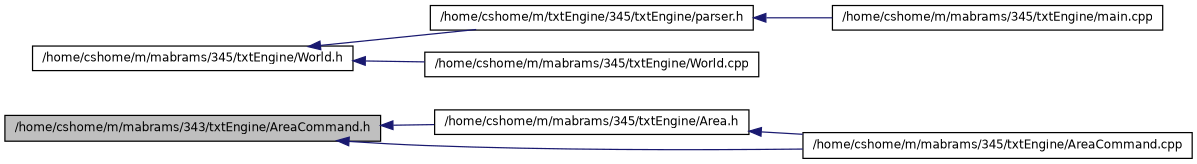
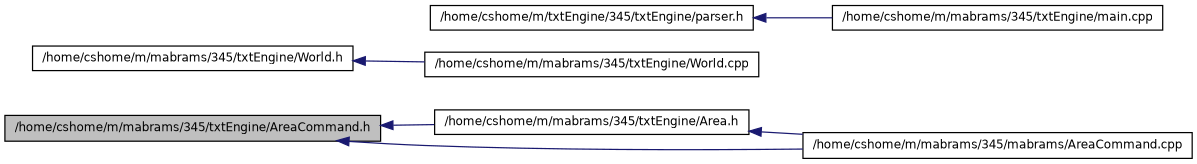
(398, 37) -> none
(193, 128) -> (193, 128)
(998, 145) -> (998, 145)
